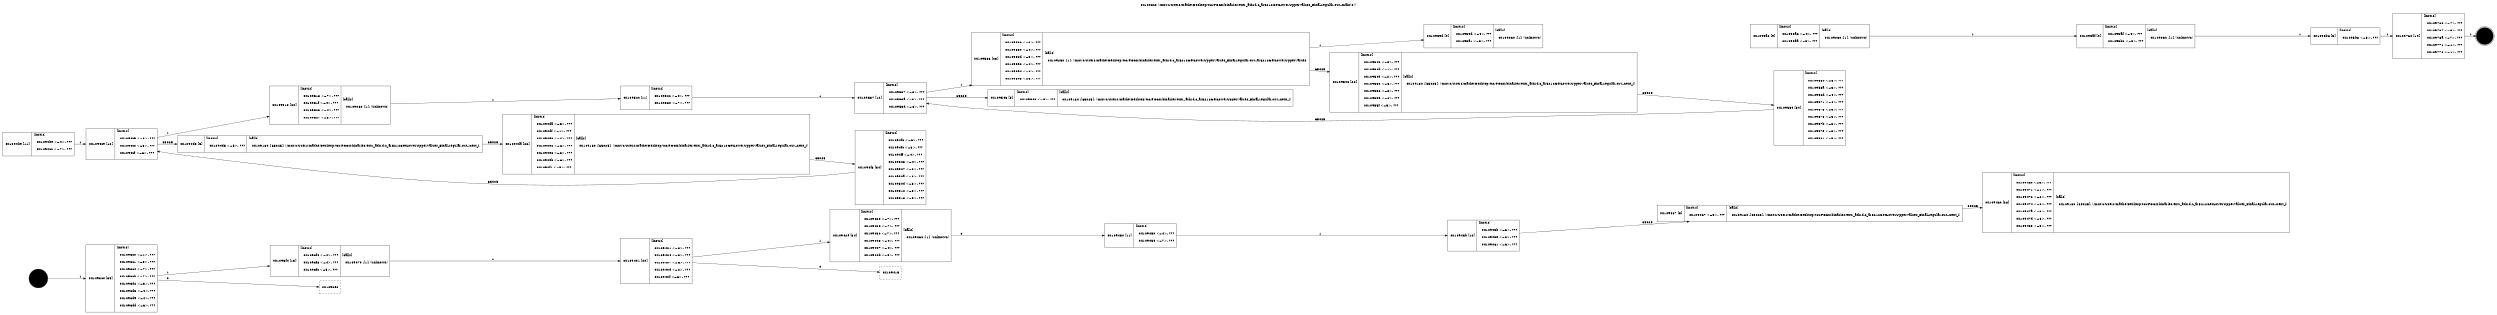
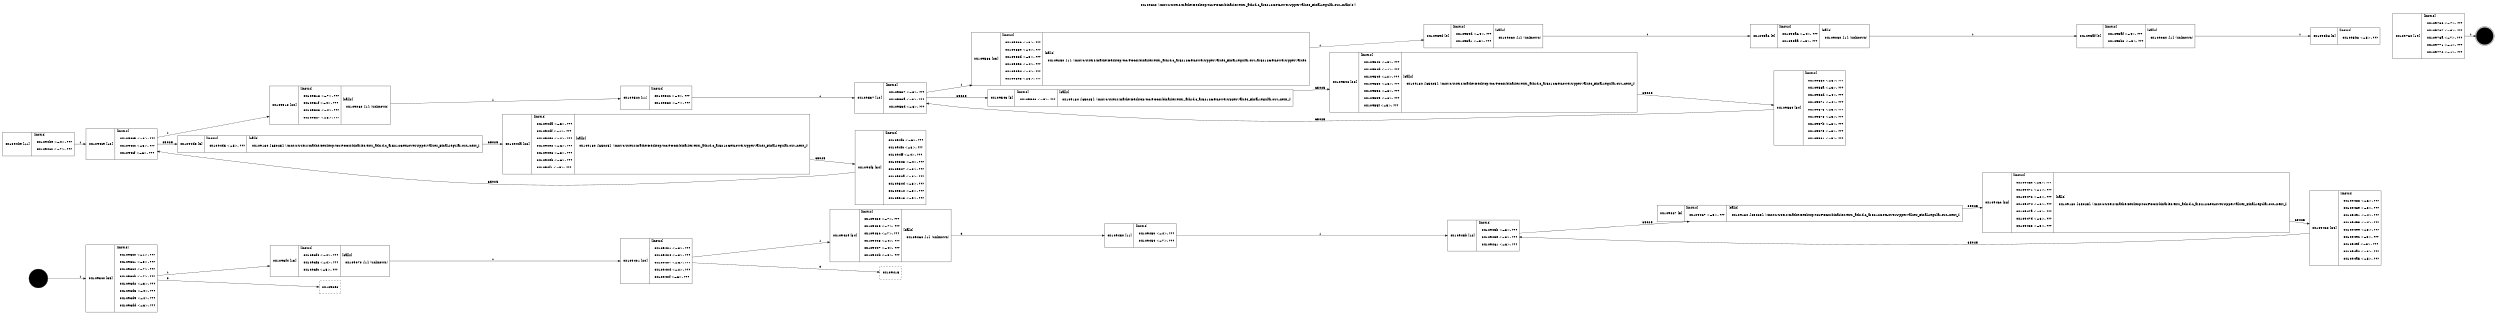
none -> (1645, 36)
(2385, 36) -> none
(1319, 71) -> (1310, 90)
none -> (2345, 228)
